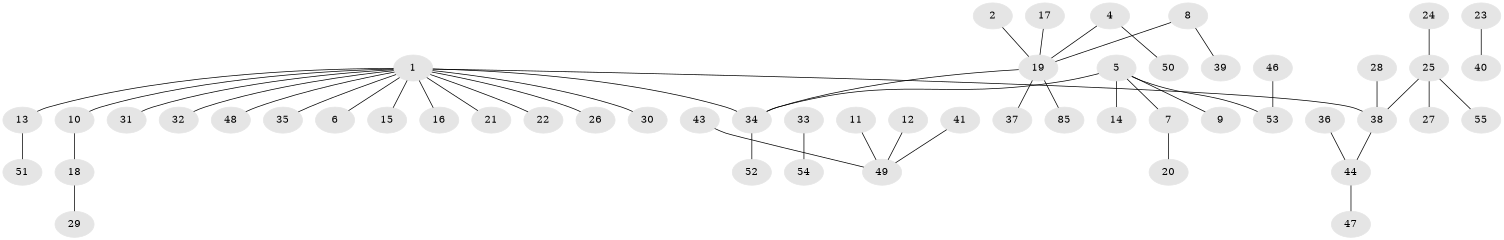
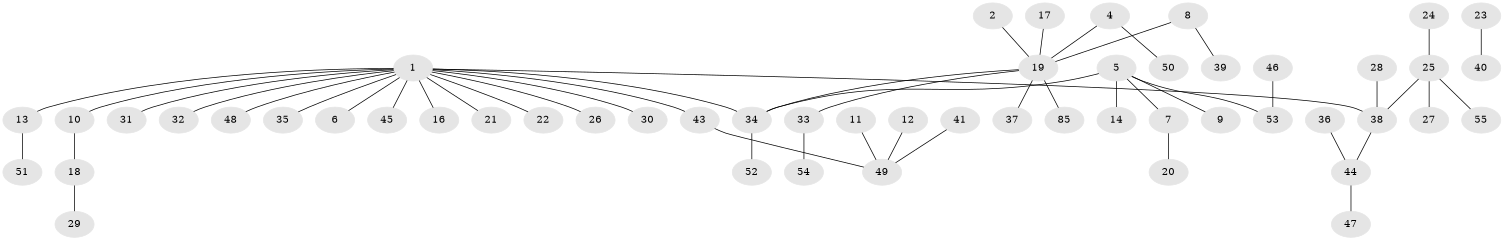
none -> (560, 83)
none -> (873, 95)
(387, 120) -> (387, 120)
